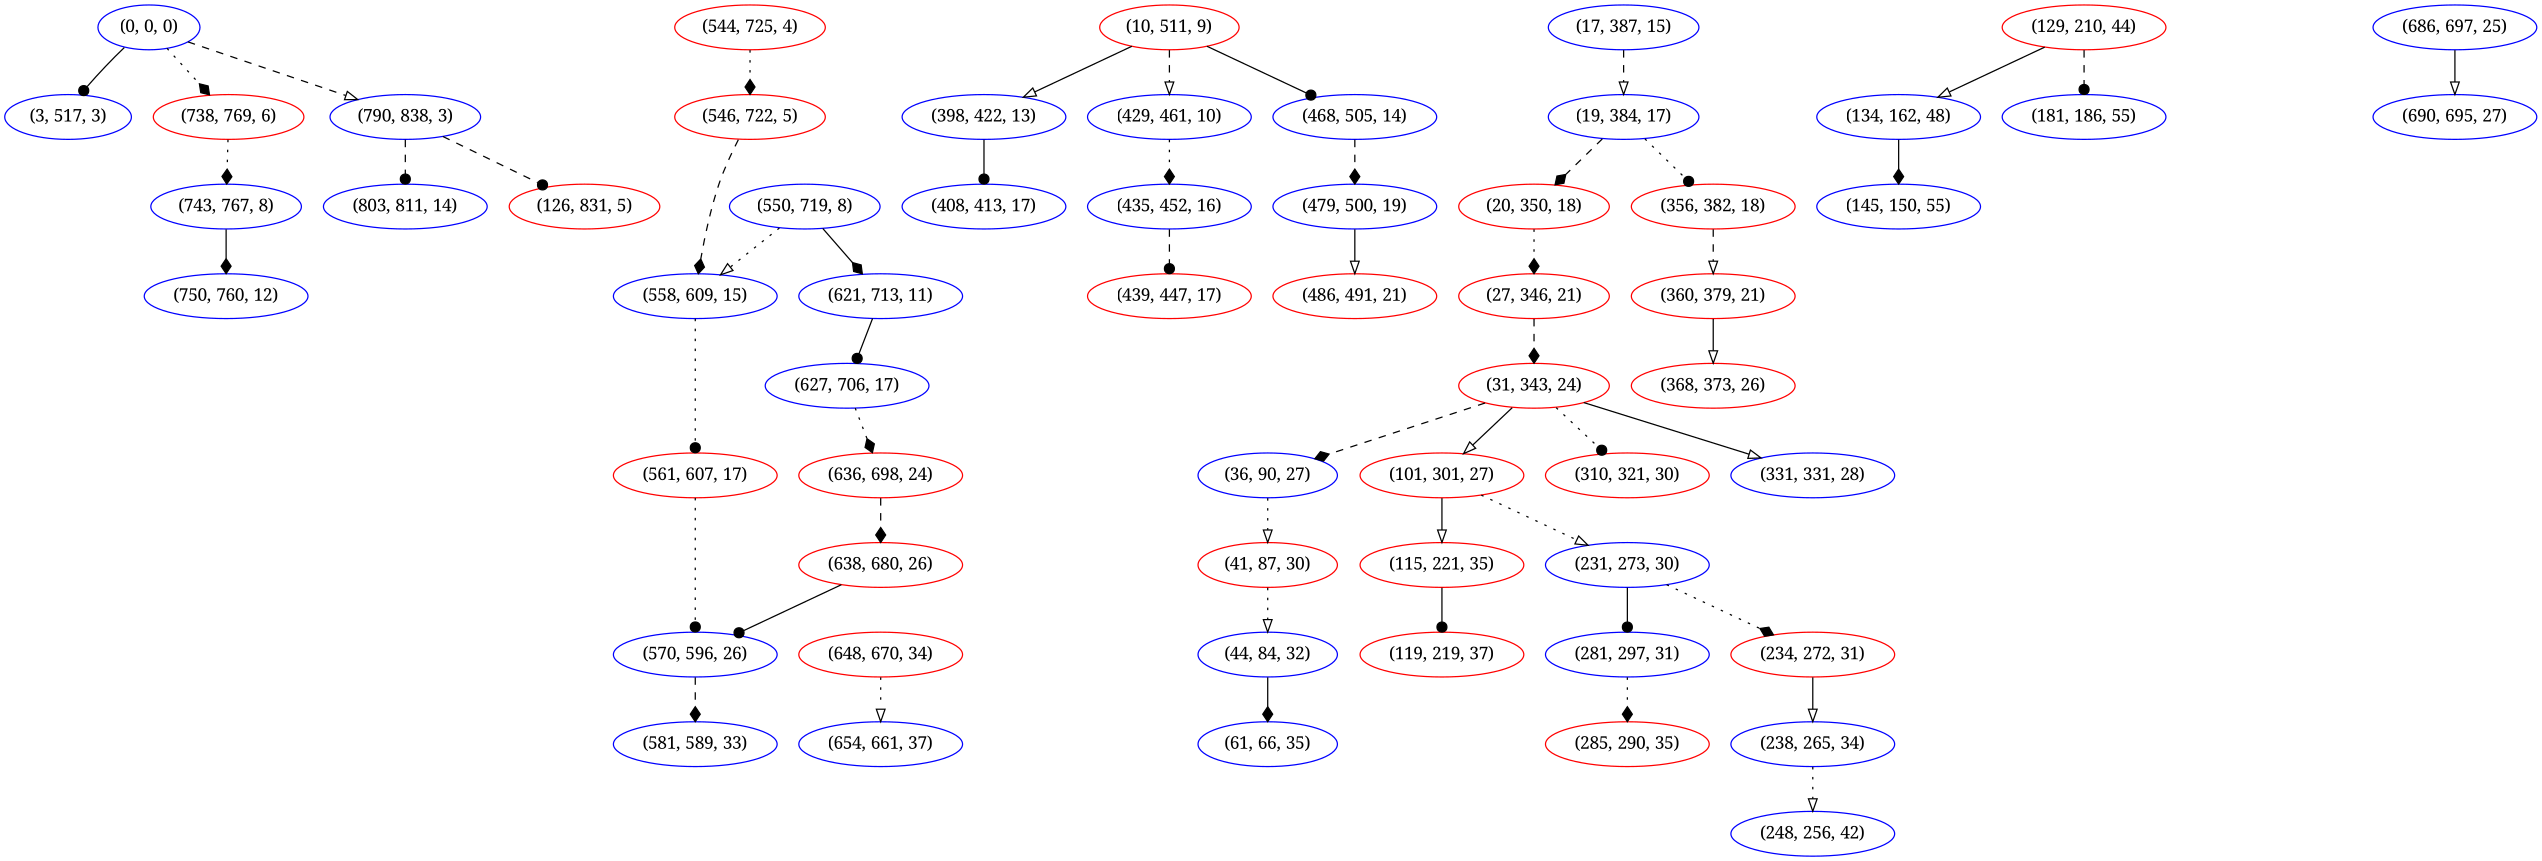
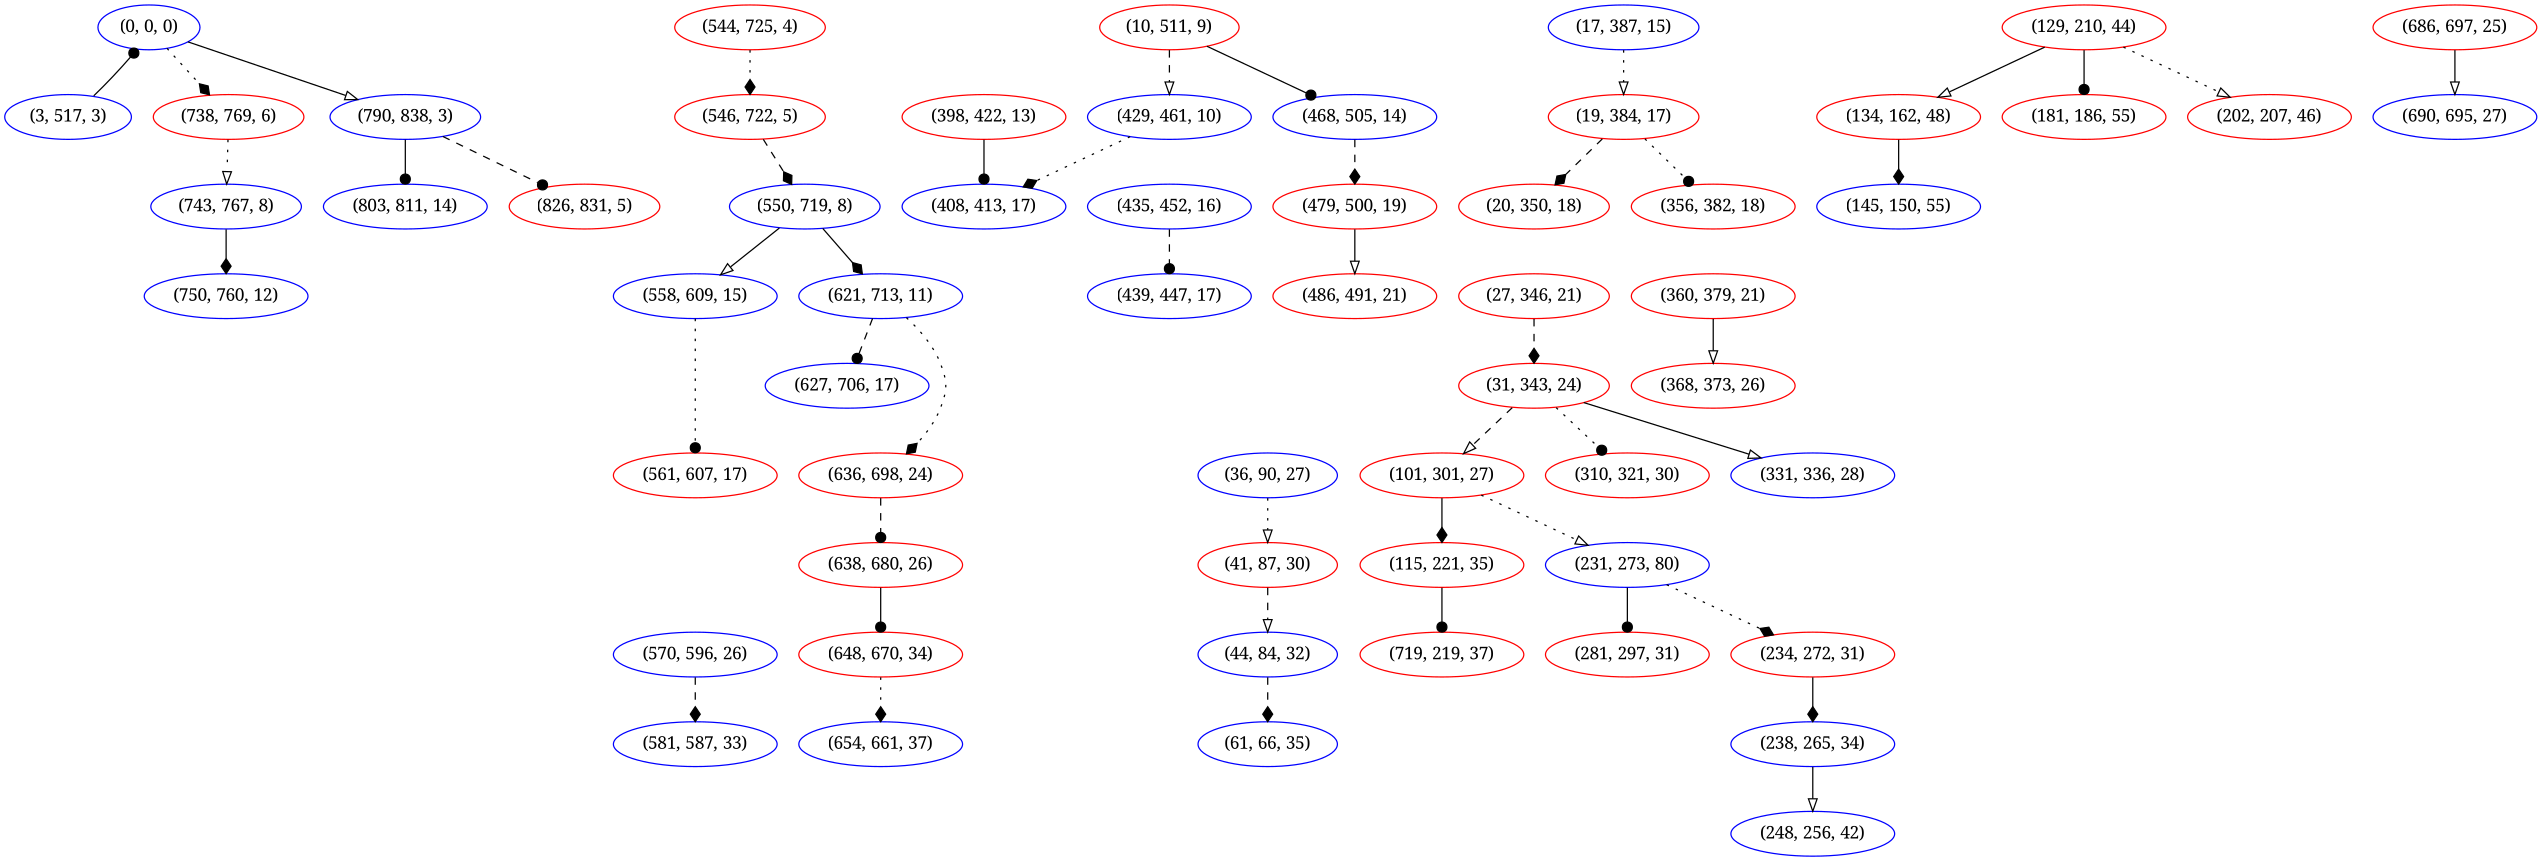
(2455, 27) -> (2455, 27)
(1624, 66) -> (1624, 66)
(105, 67) -> (113, 77)
(2084, 67) -> (2084, 67)
(267, 69) -> (267, 69)
(1083, 69) -> none
(984, 117) -> (984, 117)
(1624, 117) -> (1624, 117)
(1899, 117) -> (1899, 117)
(2084, 117) -> (2084, 117)
none -> (2269, 117)
(228, 154) -> (228, 154)
(1169, 154) -> (1083, 159)
(405, 157) -> (405, 157)
(715, 198) -> (773, 156)
(585, 207) -> (585, 207)
(1355, 207) -> (1355, 207)
(1534, 244) -> none
(1713, 245) -> none
(755, 247) -> (755, 247)
(1169, 296) -> (1169, 296)
(866, 336) -> (866, 336)
(861, 423) -> (945, 378)
(1492, 426) -> (1492, 426)
(1407, 428) -> none
(1813, 475) -> (1813, 475)
(1442, 514) -> (1442, 514)
(881, 515) -> (881, 515)
(695, 560) -> none
(1627, 565) -> (1627, 565)
(1268, 604) -> (1268, 604)
(793, 608) -> (881, 605)
(1442, 655) -> (1442, 655)
(1627, 655) -> (1627, 655)
(881, 692) -> (881, 692)
(1268, 692) -> (1268, 692)
(1813, 693) -> (1813, 693)
(695, 744) -> (695, 744)
(1627, 744) -> none
(1813, 783) -> (1813, 783)
